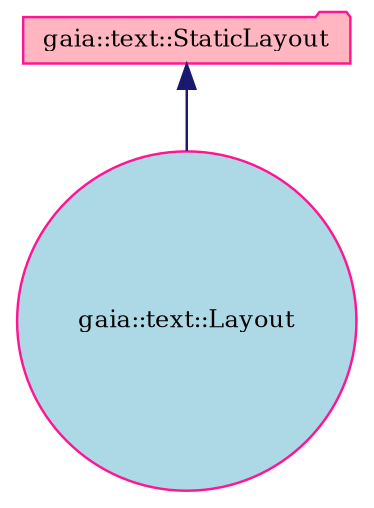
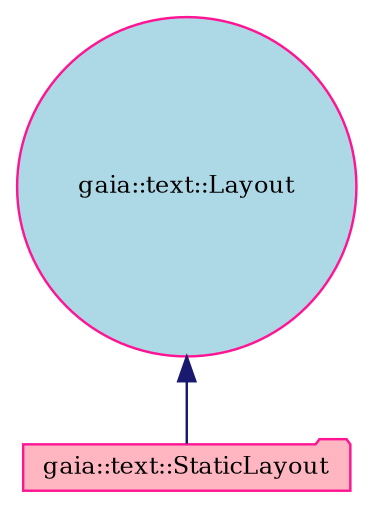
(187, 120) -> (187, 413)
